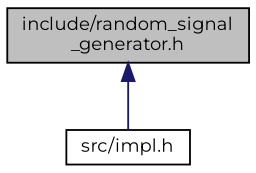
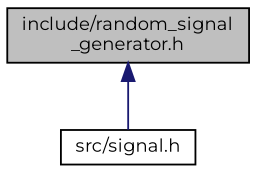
(128, 147) -> (128, 147)
